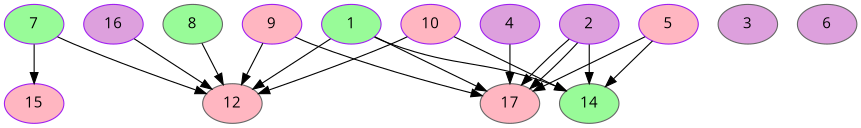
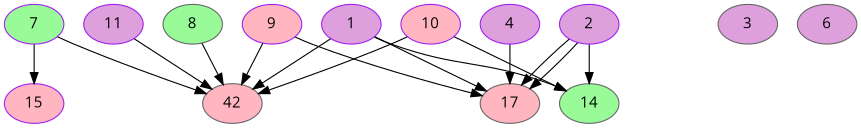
(113, 24) -> (113, 24)
(351, 24) -> (351, 24)
(669, 24) -> none
(232, 104) -> (232, 104)
